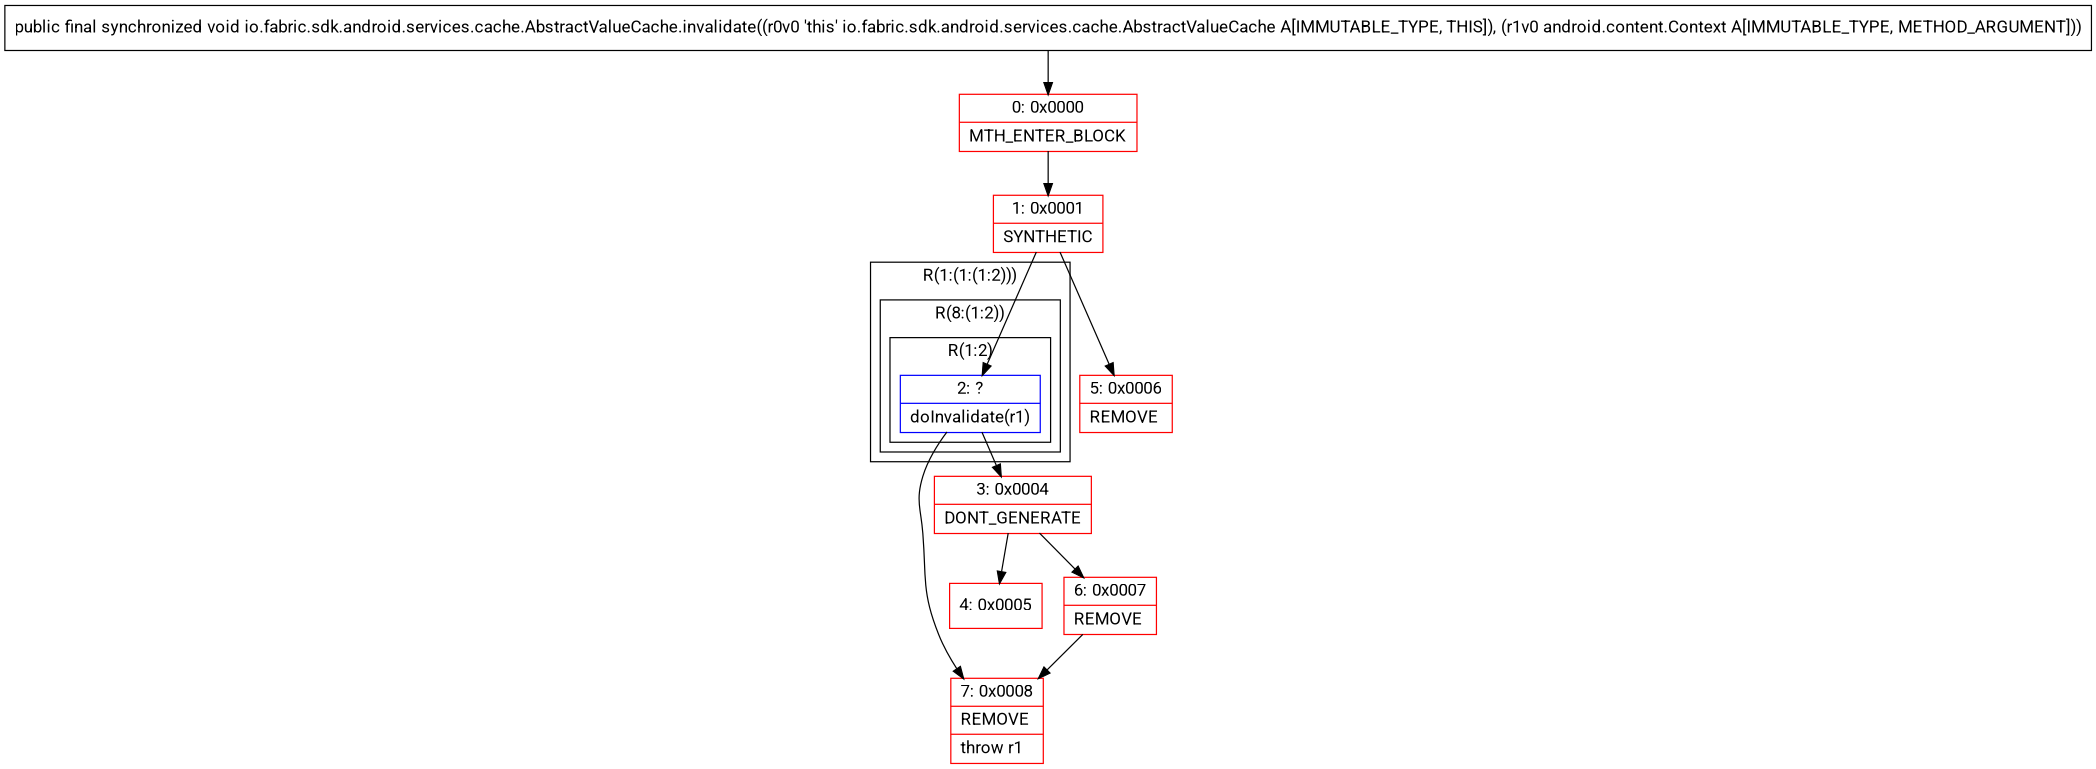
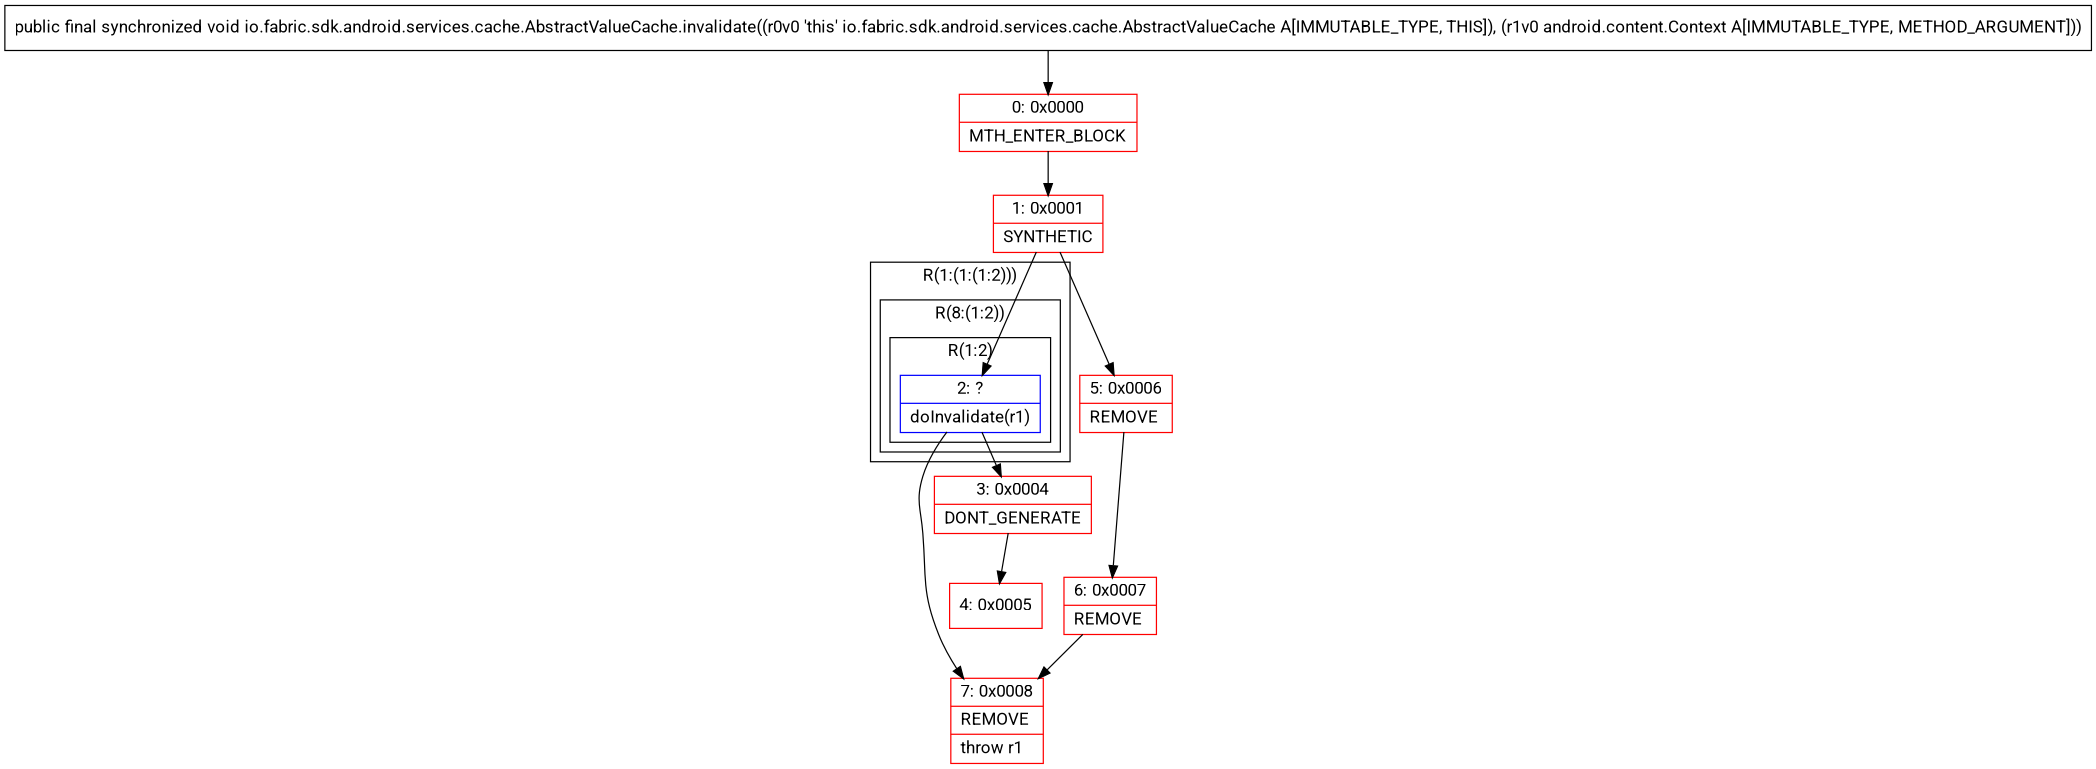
(1057, 551) -> (1119, 499)
